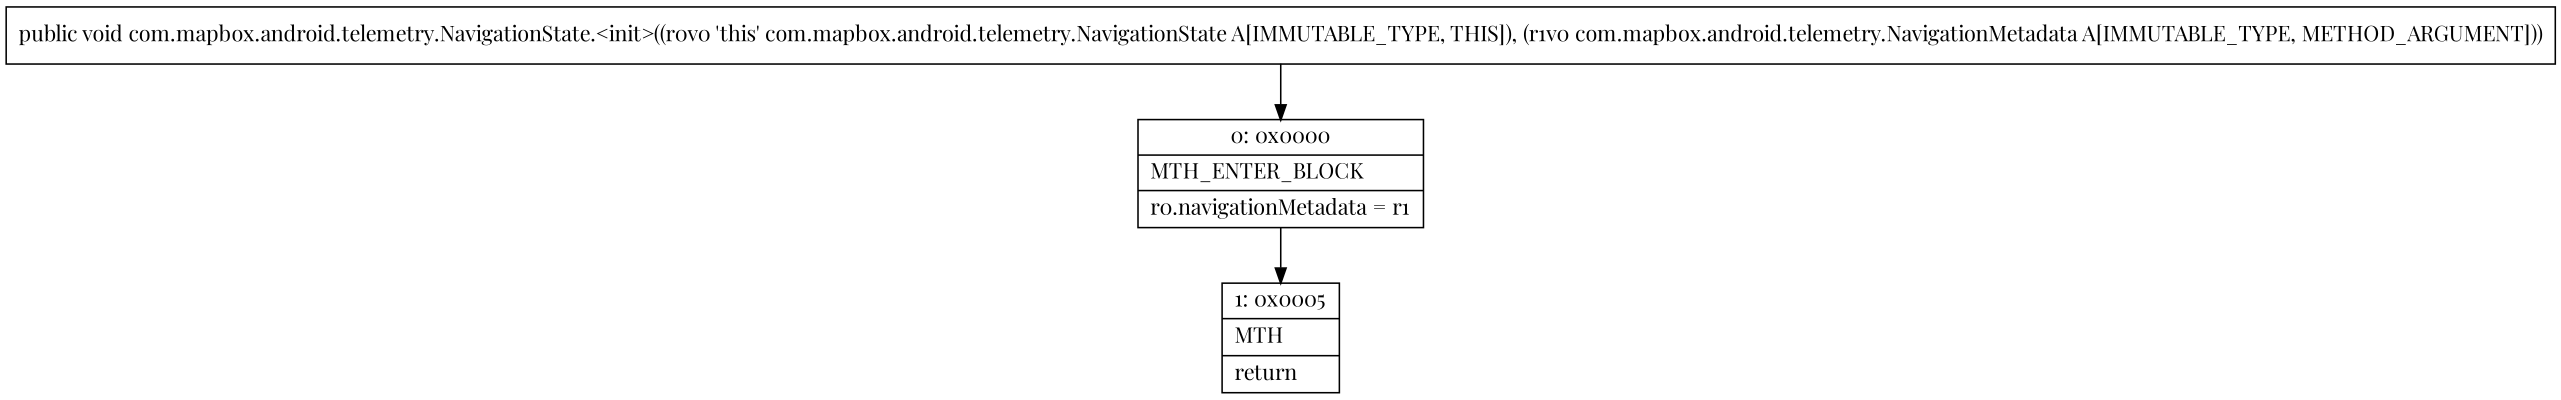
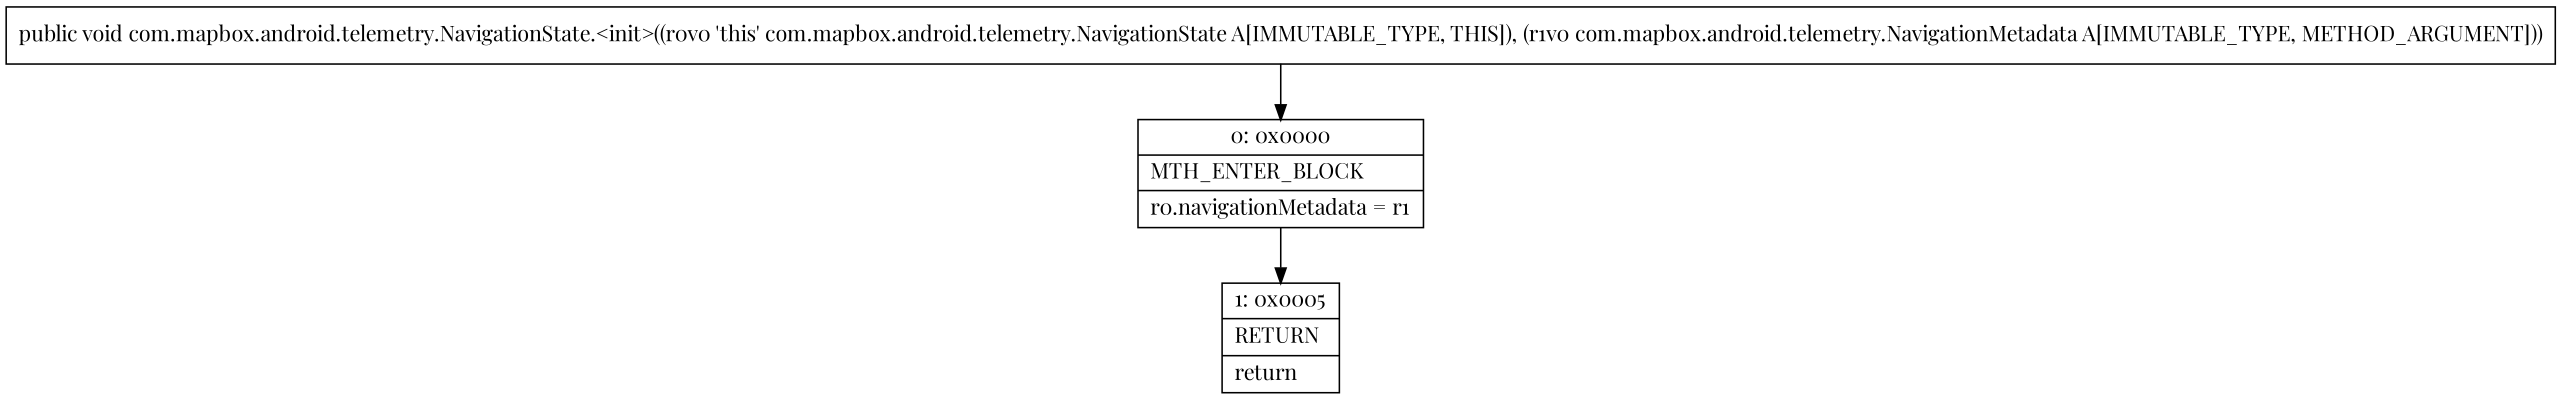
(1259, 336) -> (1277, 336)
